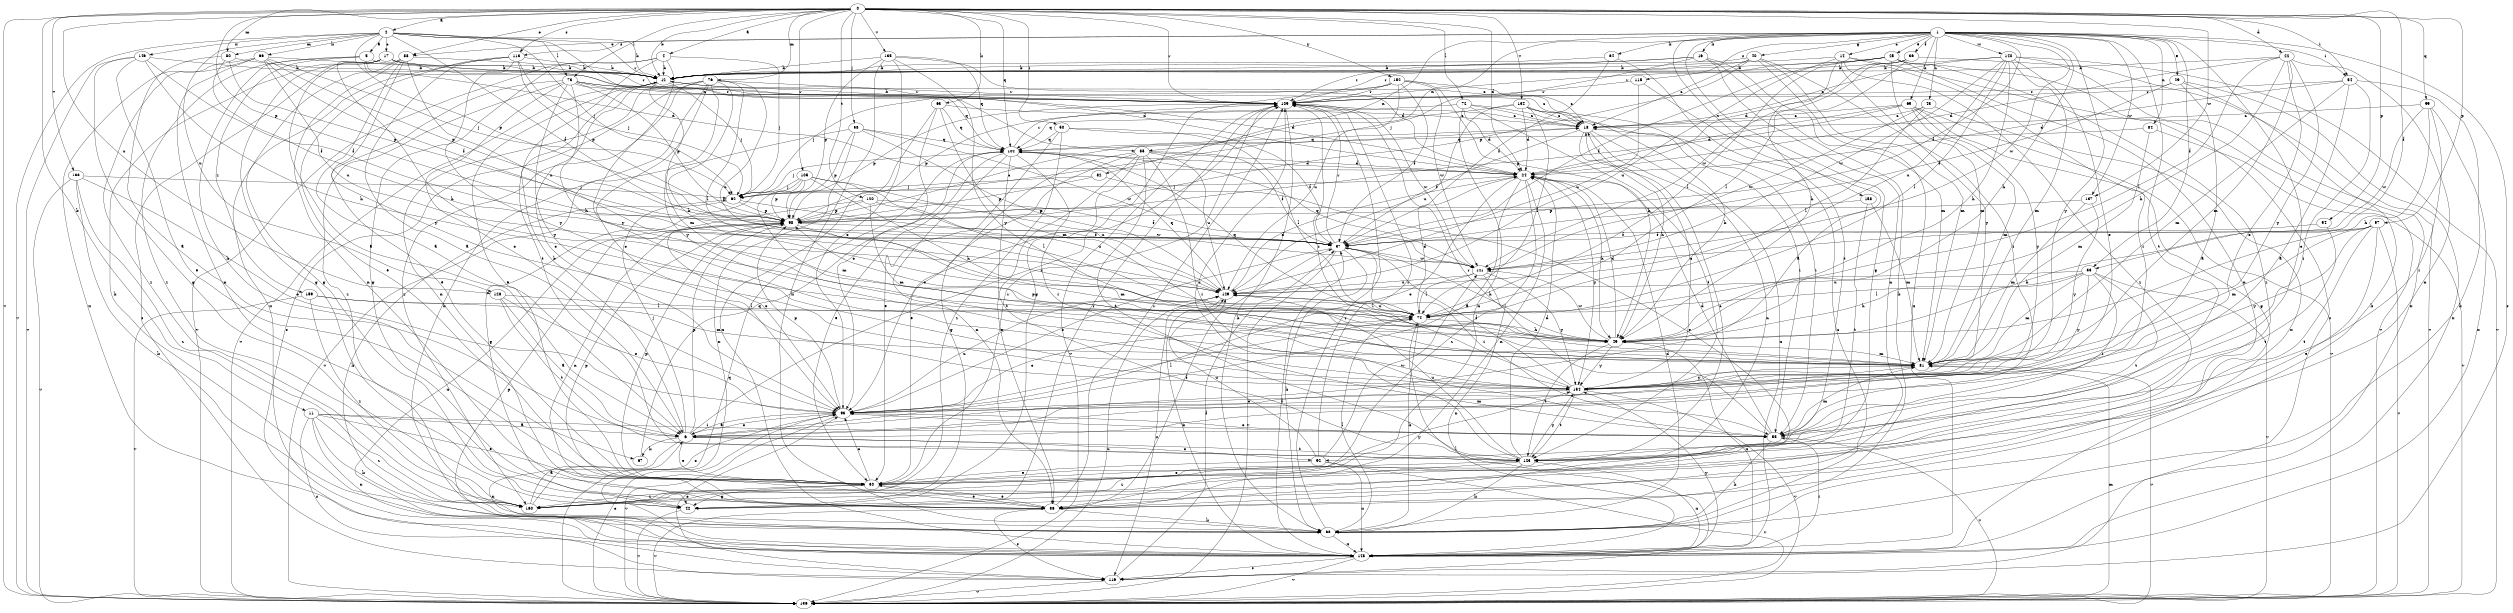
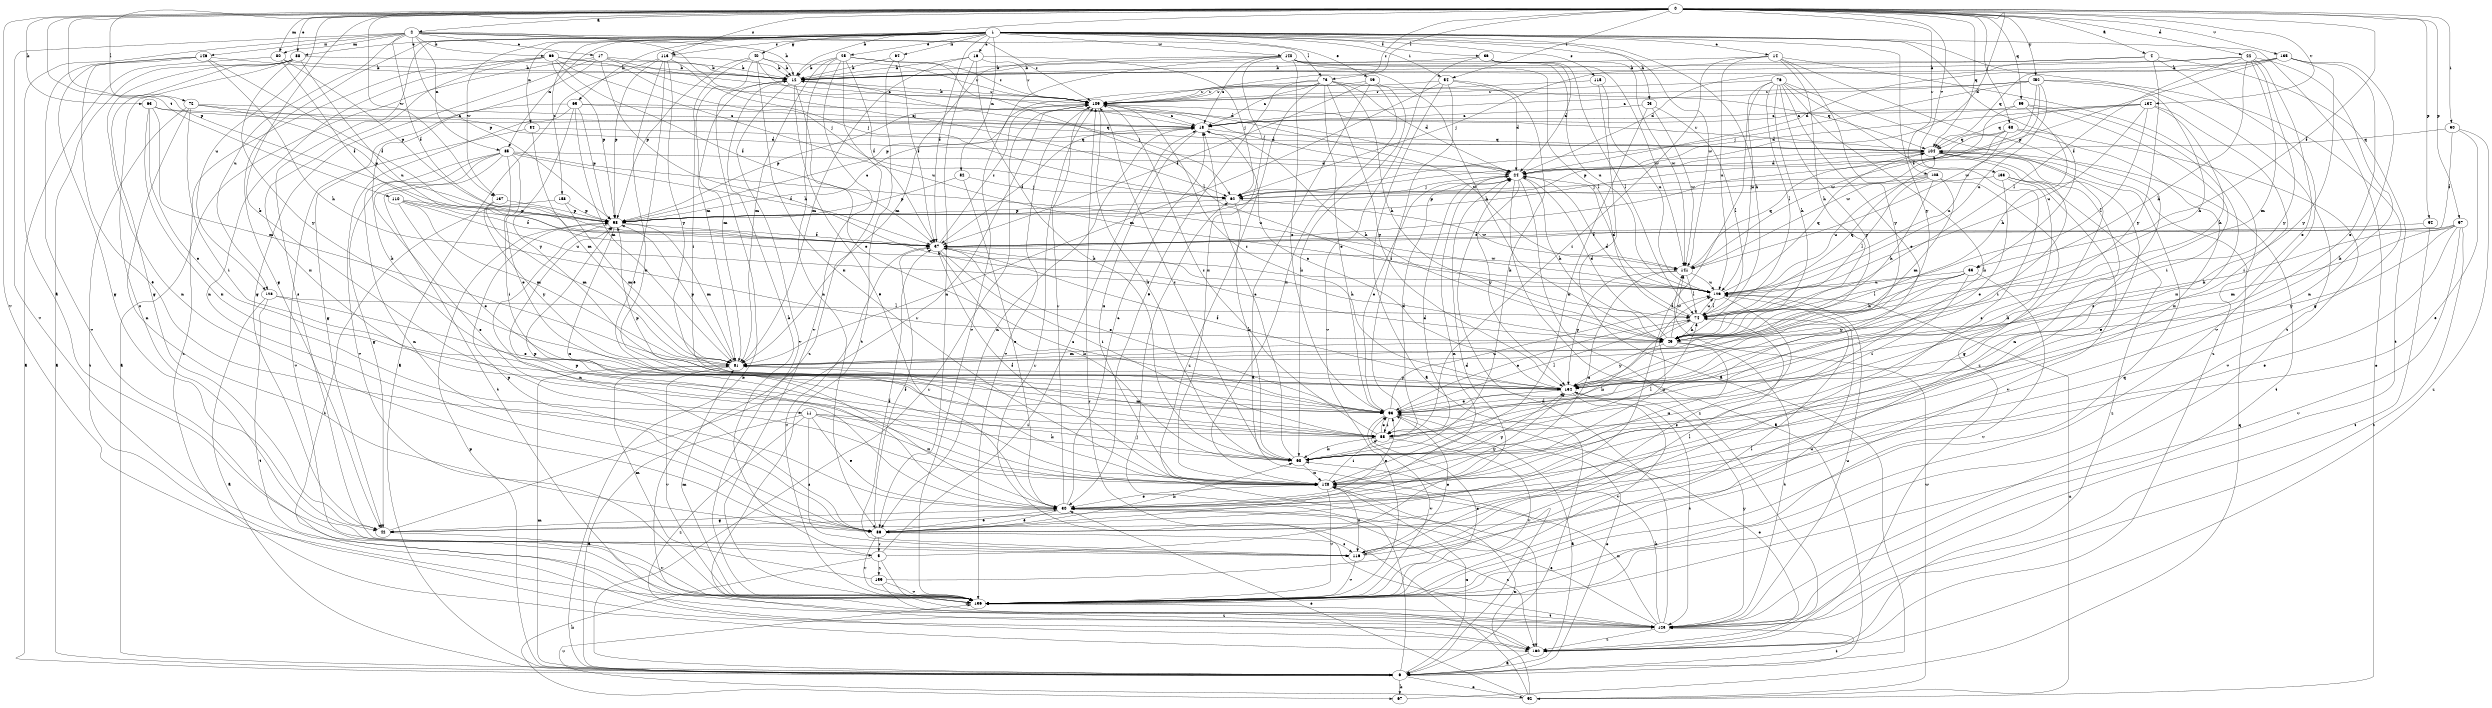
(1713, 44) -> (986, 44)
(790, 49) -> none
(1397, 80) -> (2036, 80)
(1271, 175) -> none
(870, 199) -> (396, 199)
(371, 279) -> none
(441, 294) -> (1672, 306)
(1146, 314) -> (879, 543)
(2006, 331) -> none
(1211, 347) -> (1383, 266)
(1921, 415) -> (1319, 607)
(712, 475) -> (1201, 490)
